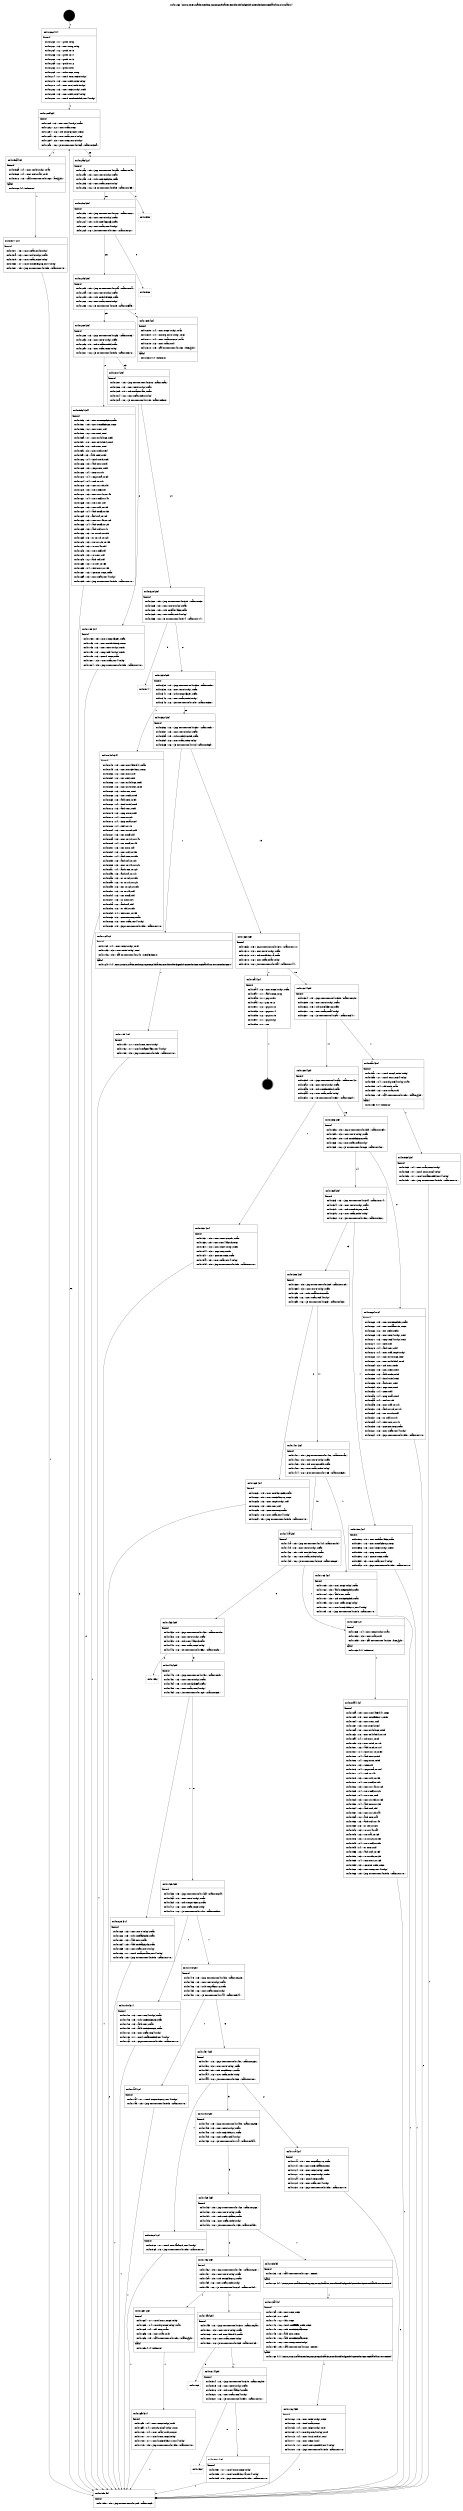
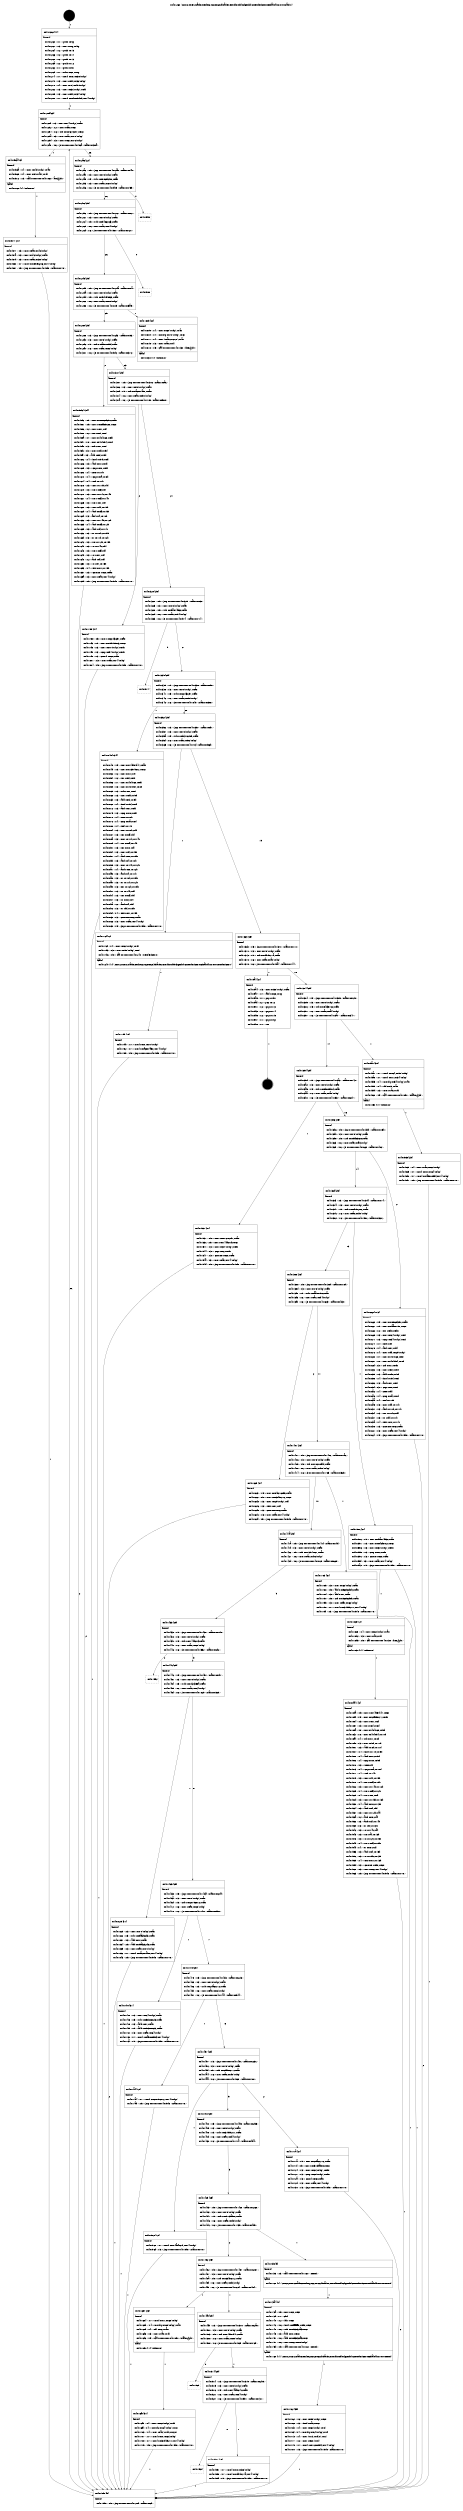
(307, 1609) -> (379, 1593)
